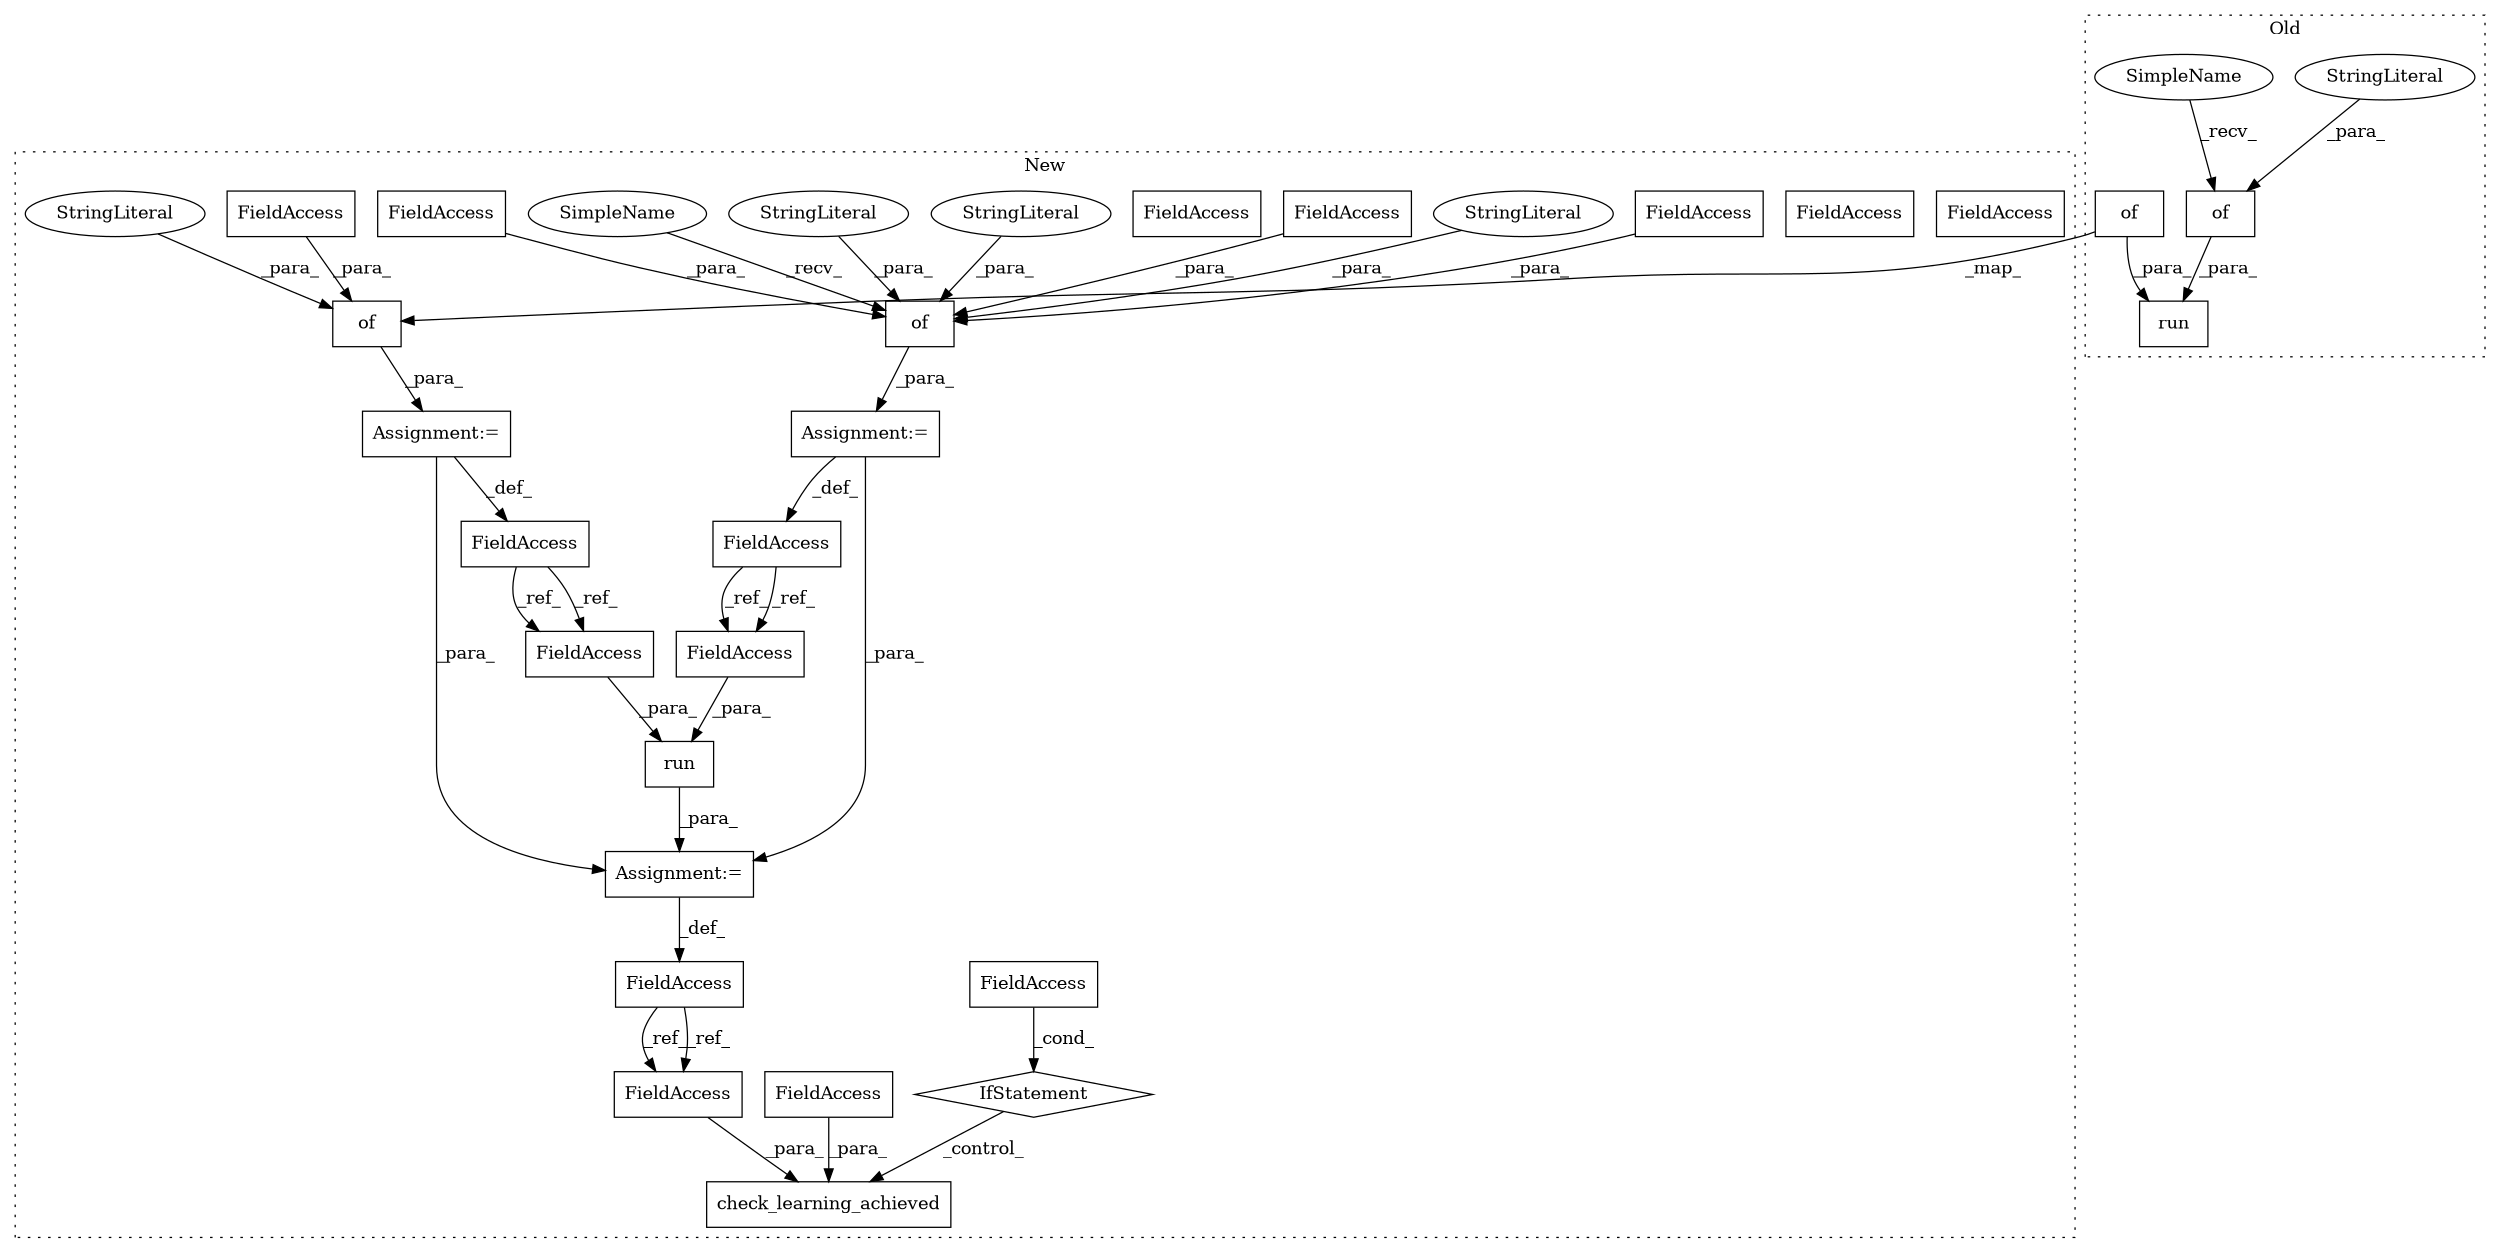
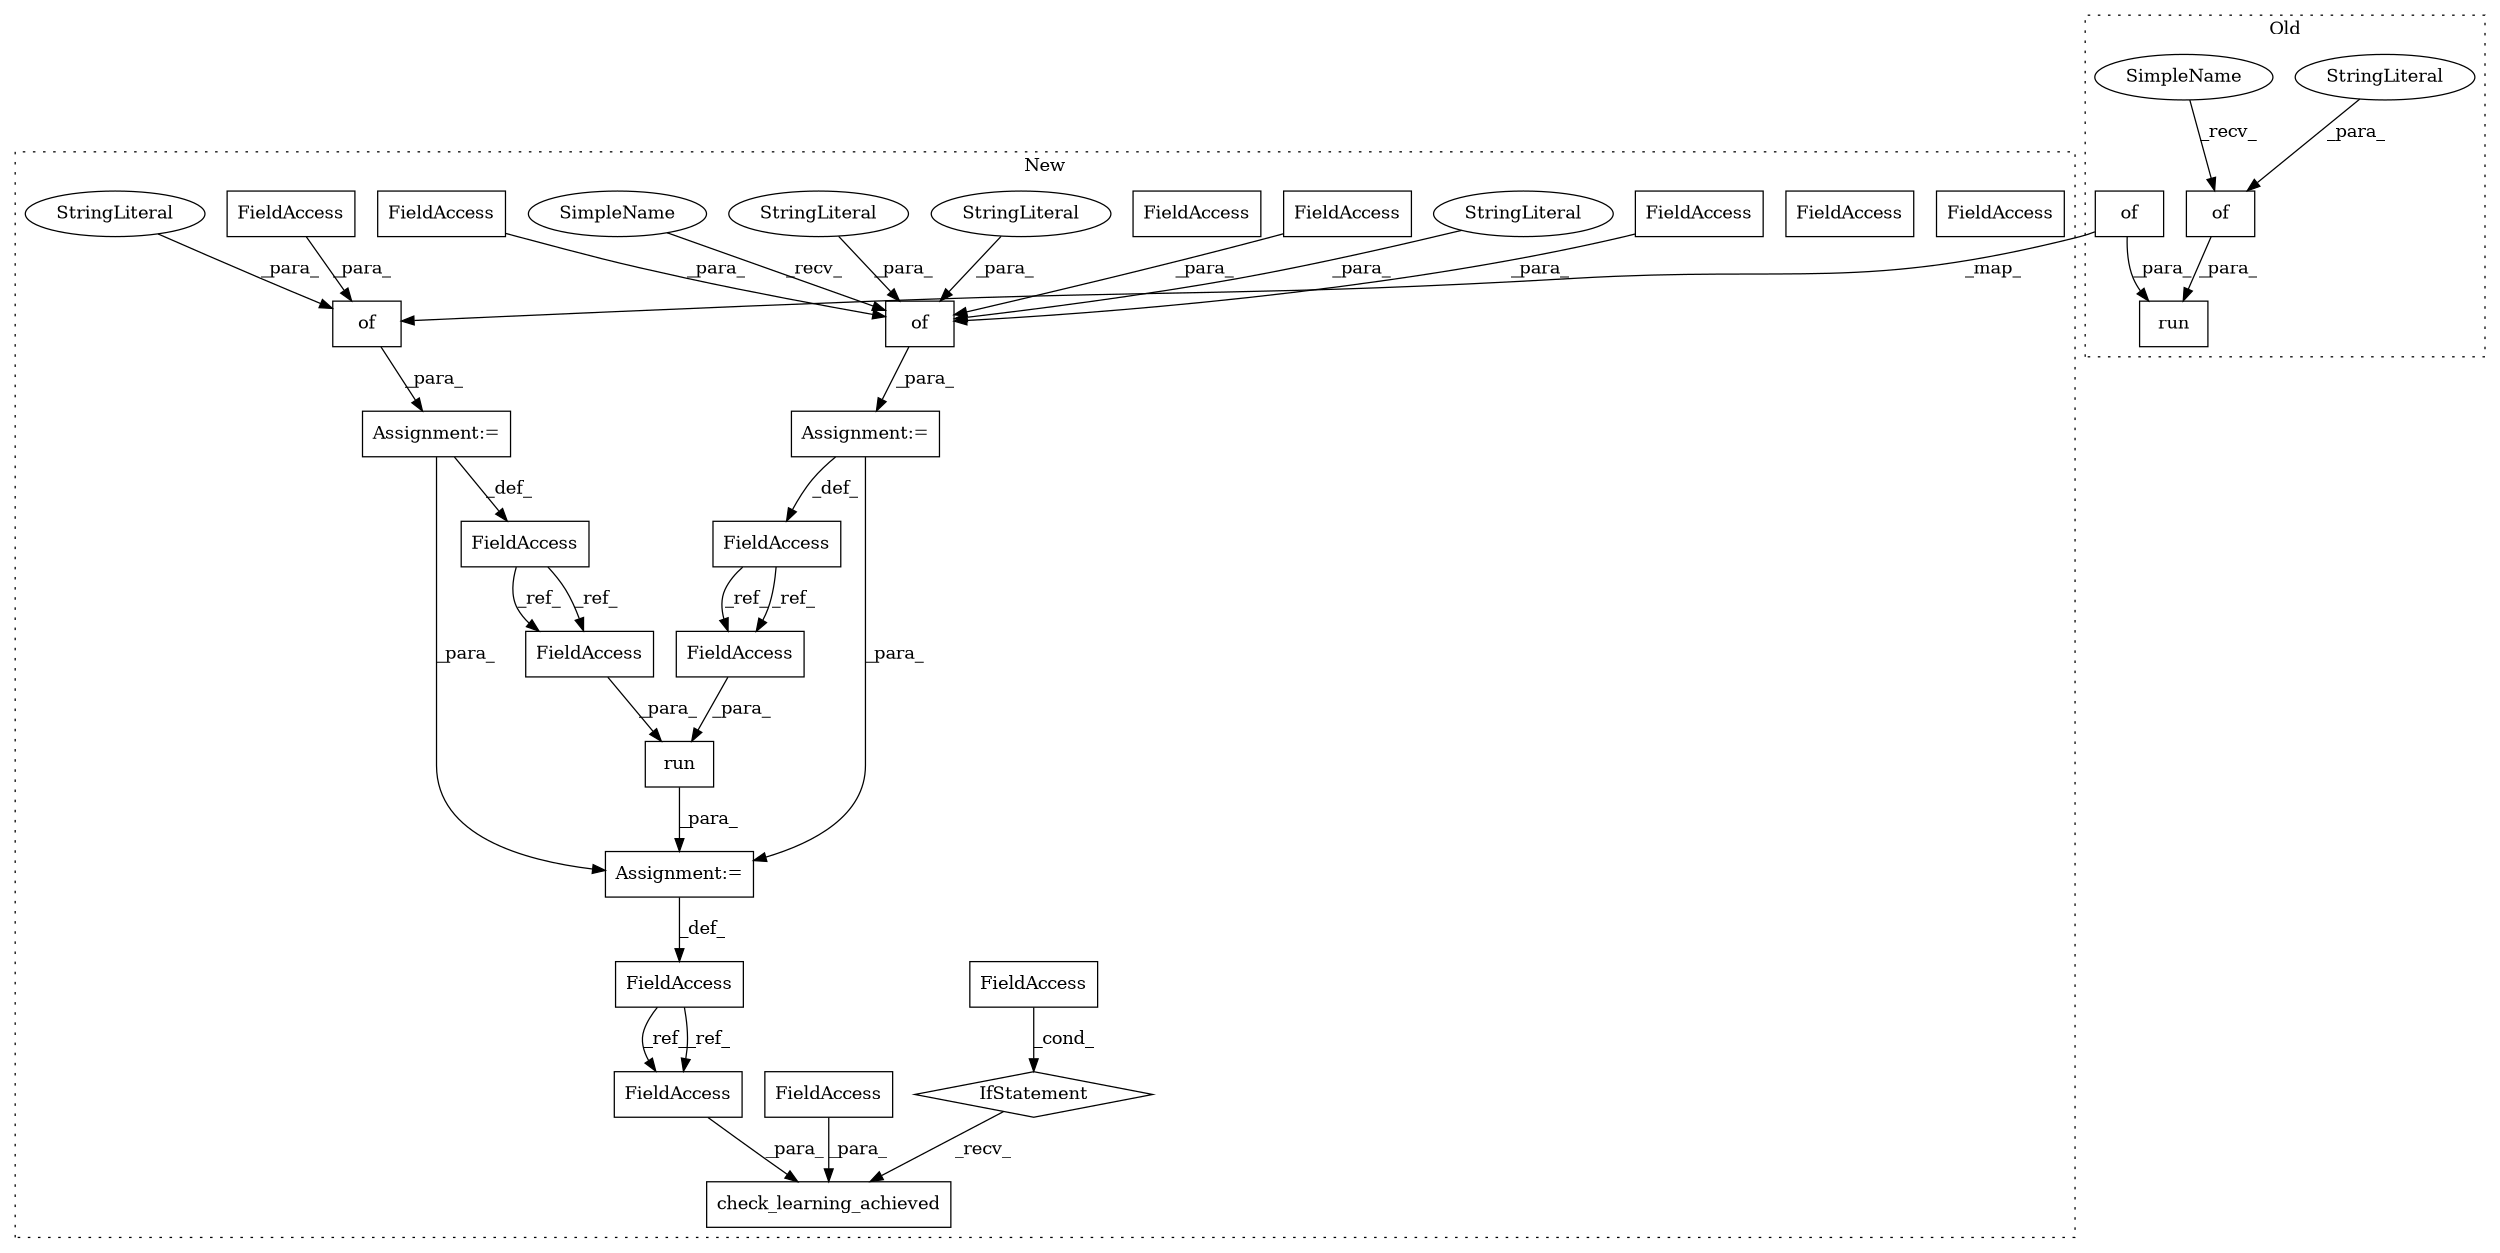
(983, 1150) -> (983, 1150)
